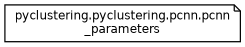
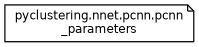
(123, 23) -> (99, 23)
